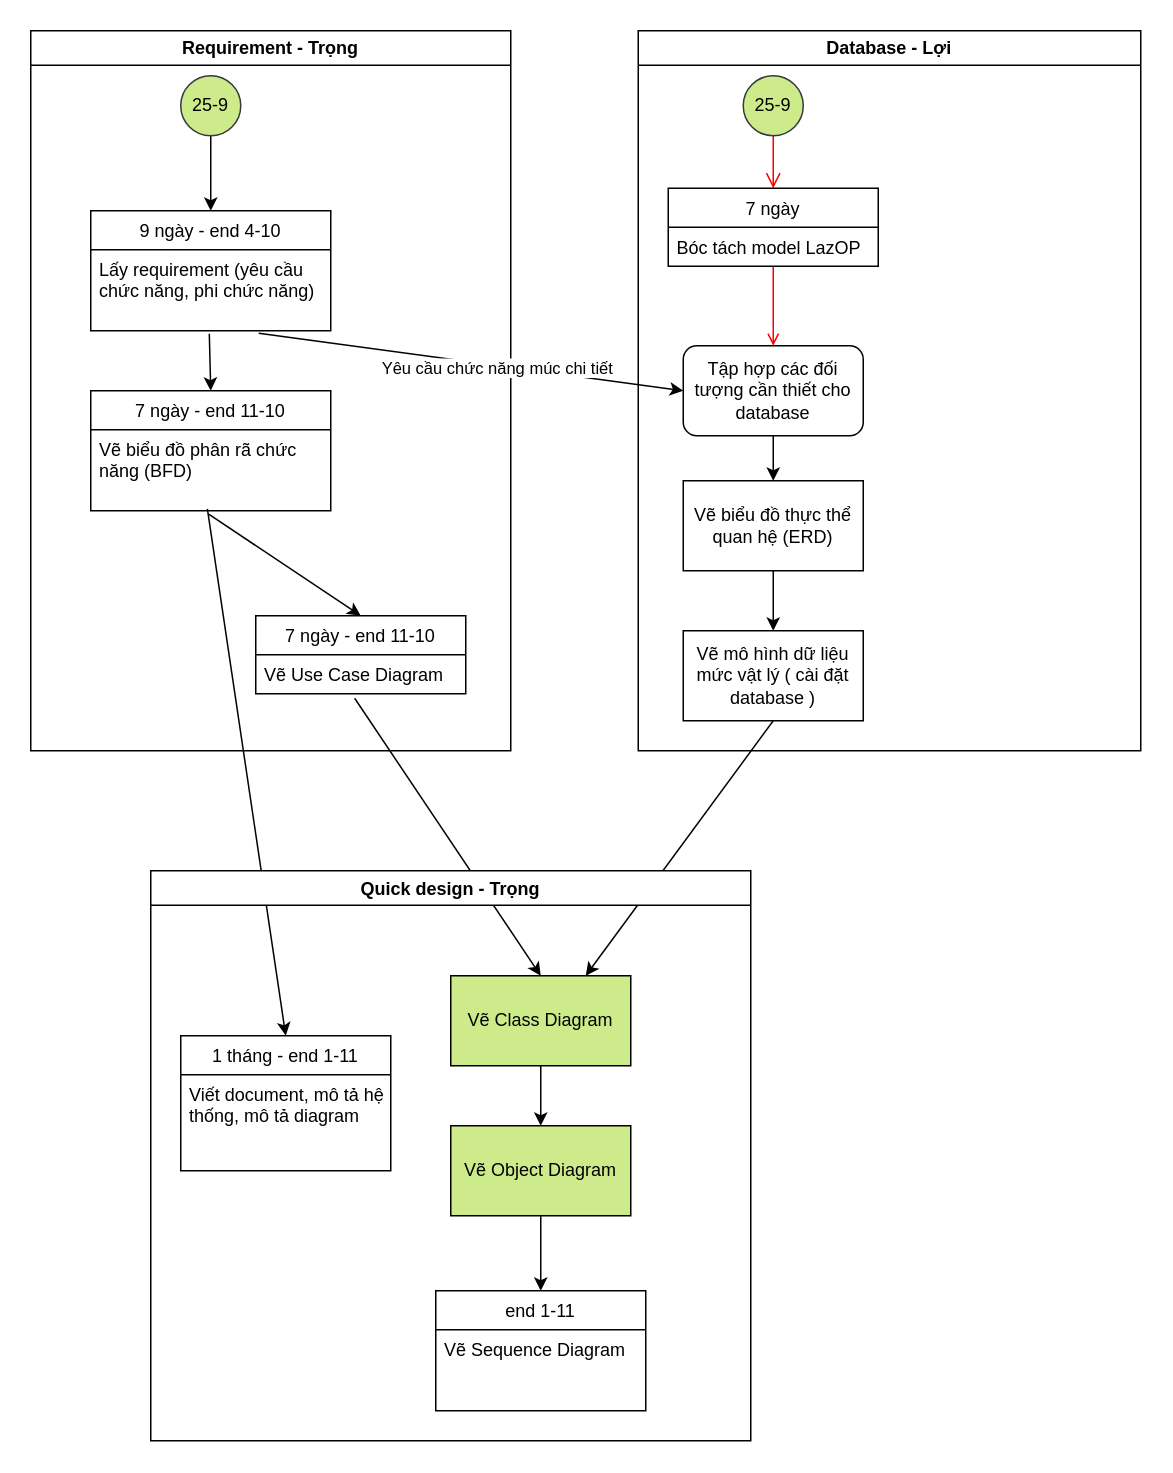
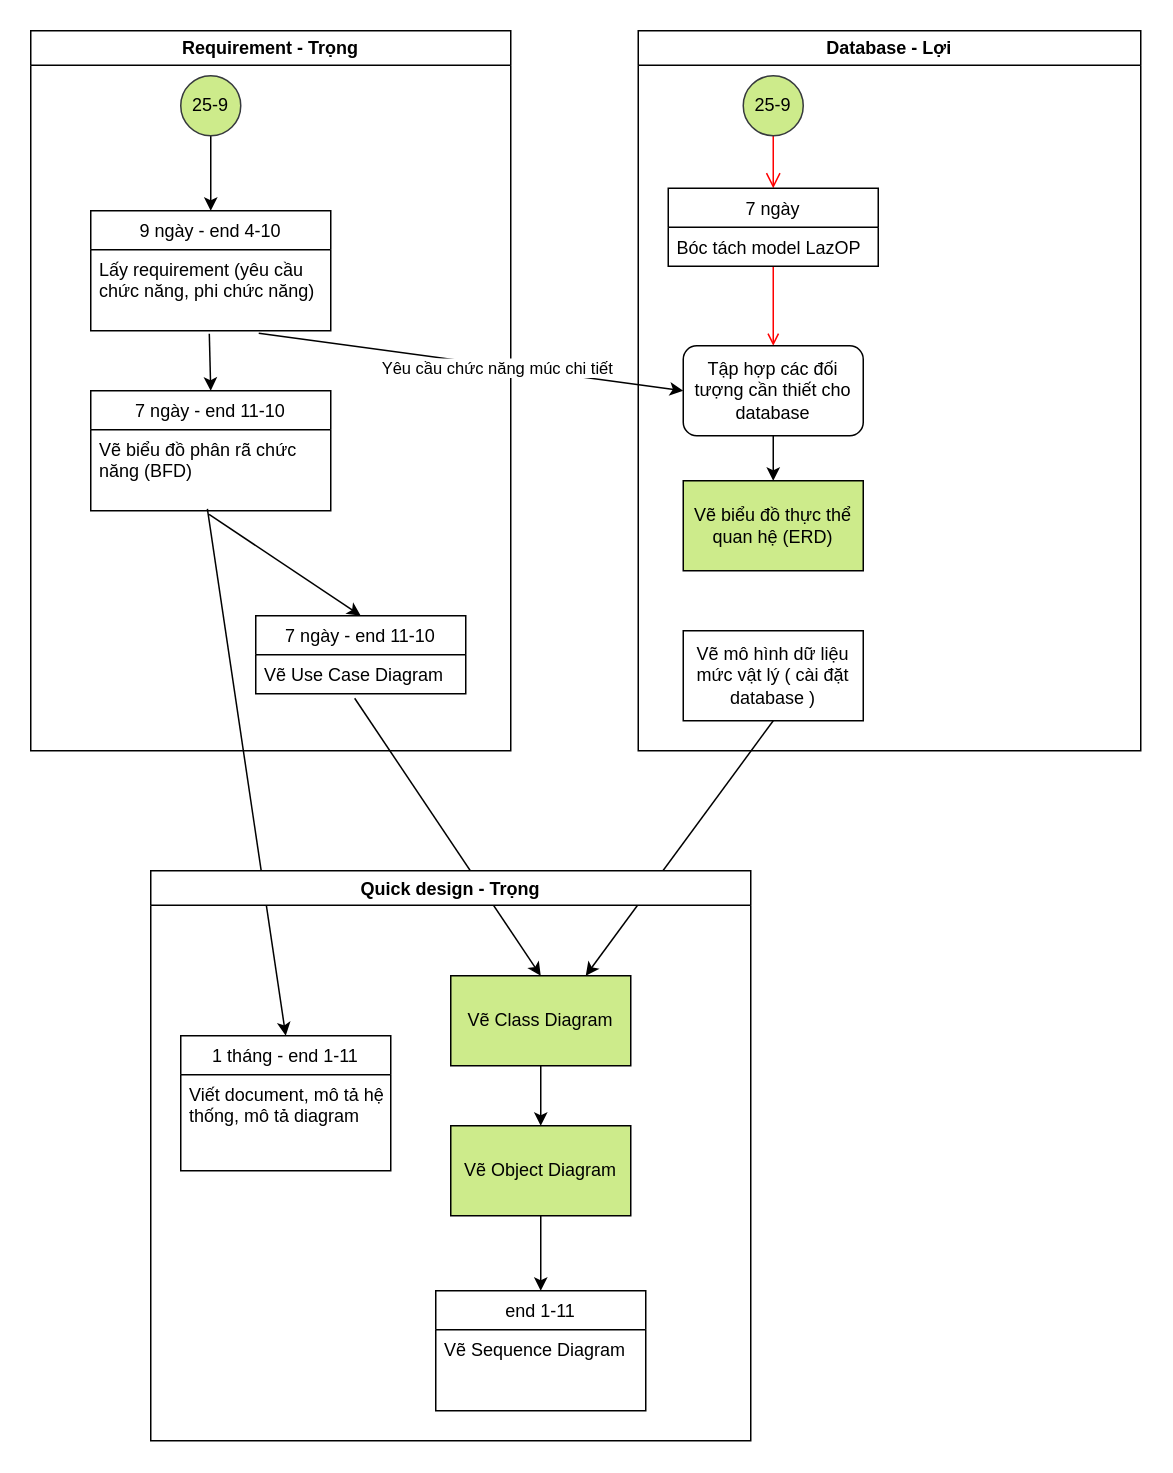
(773, 526) -> (773, 526)
(773, 596) -> none
